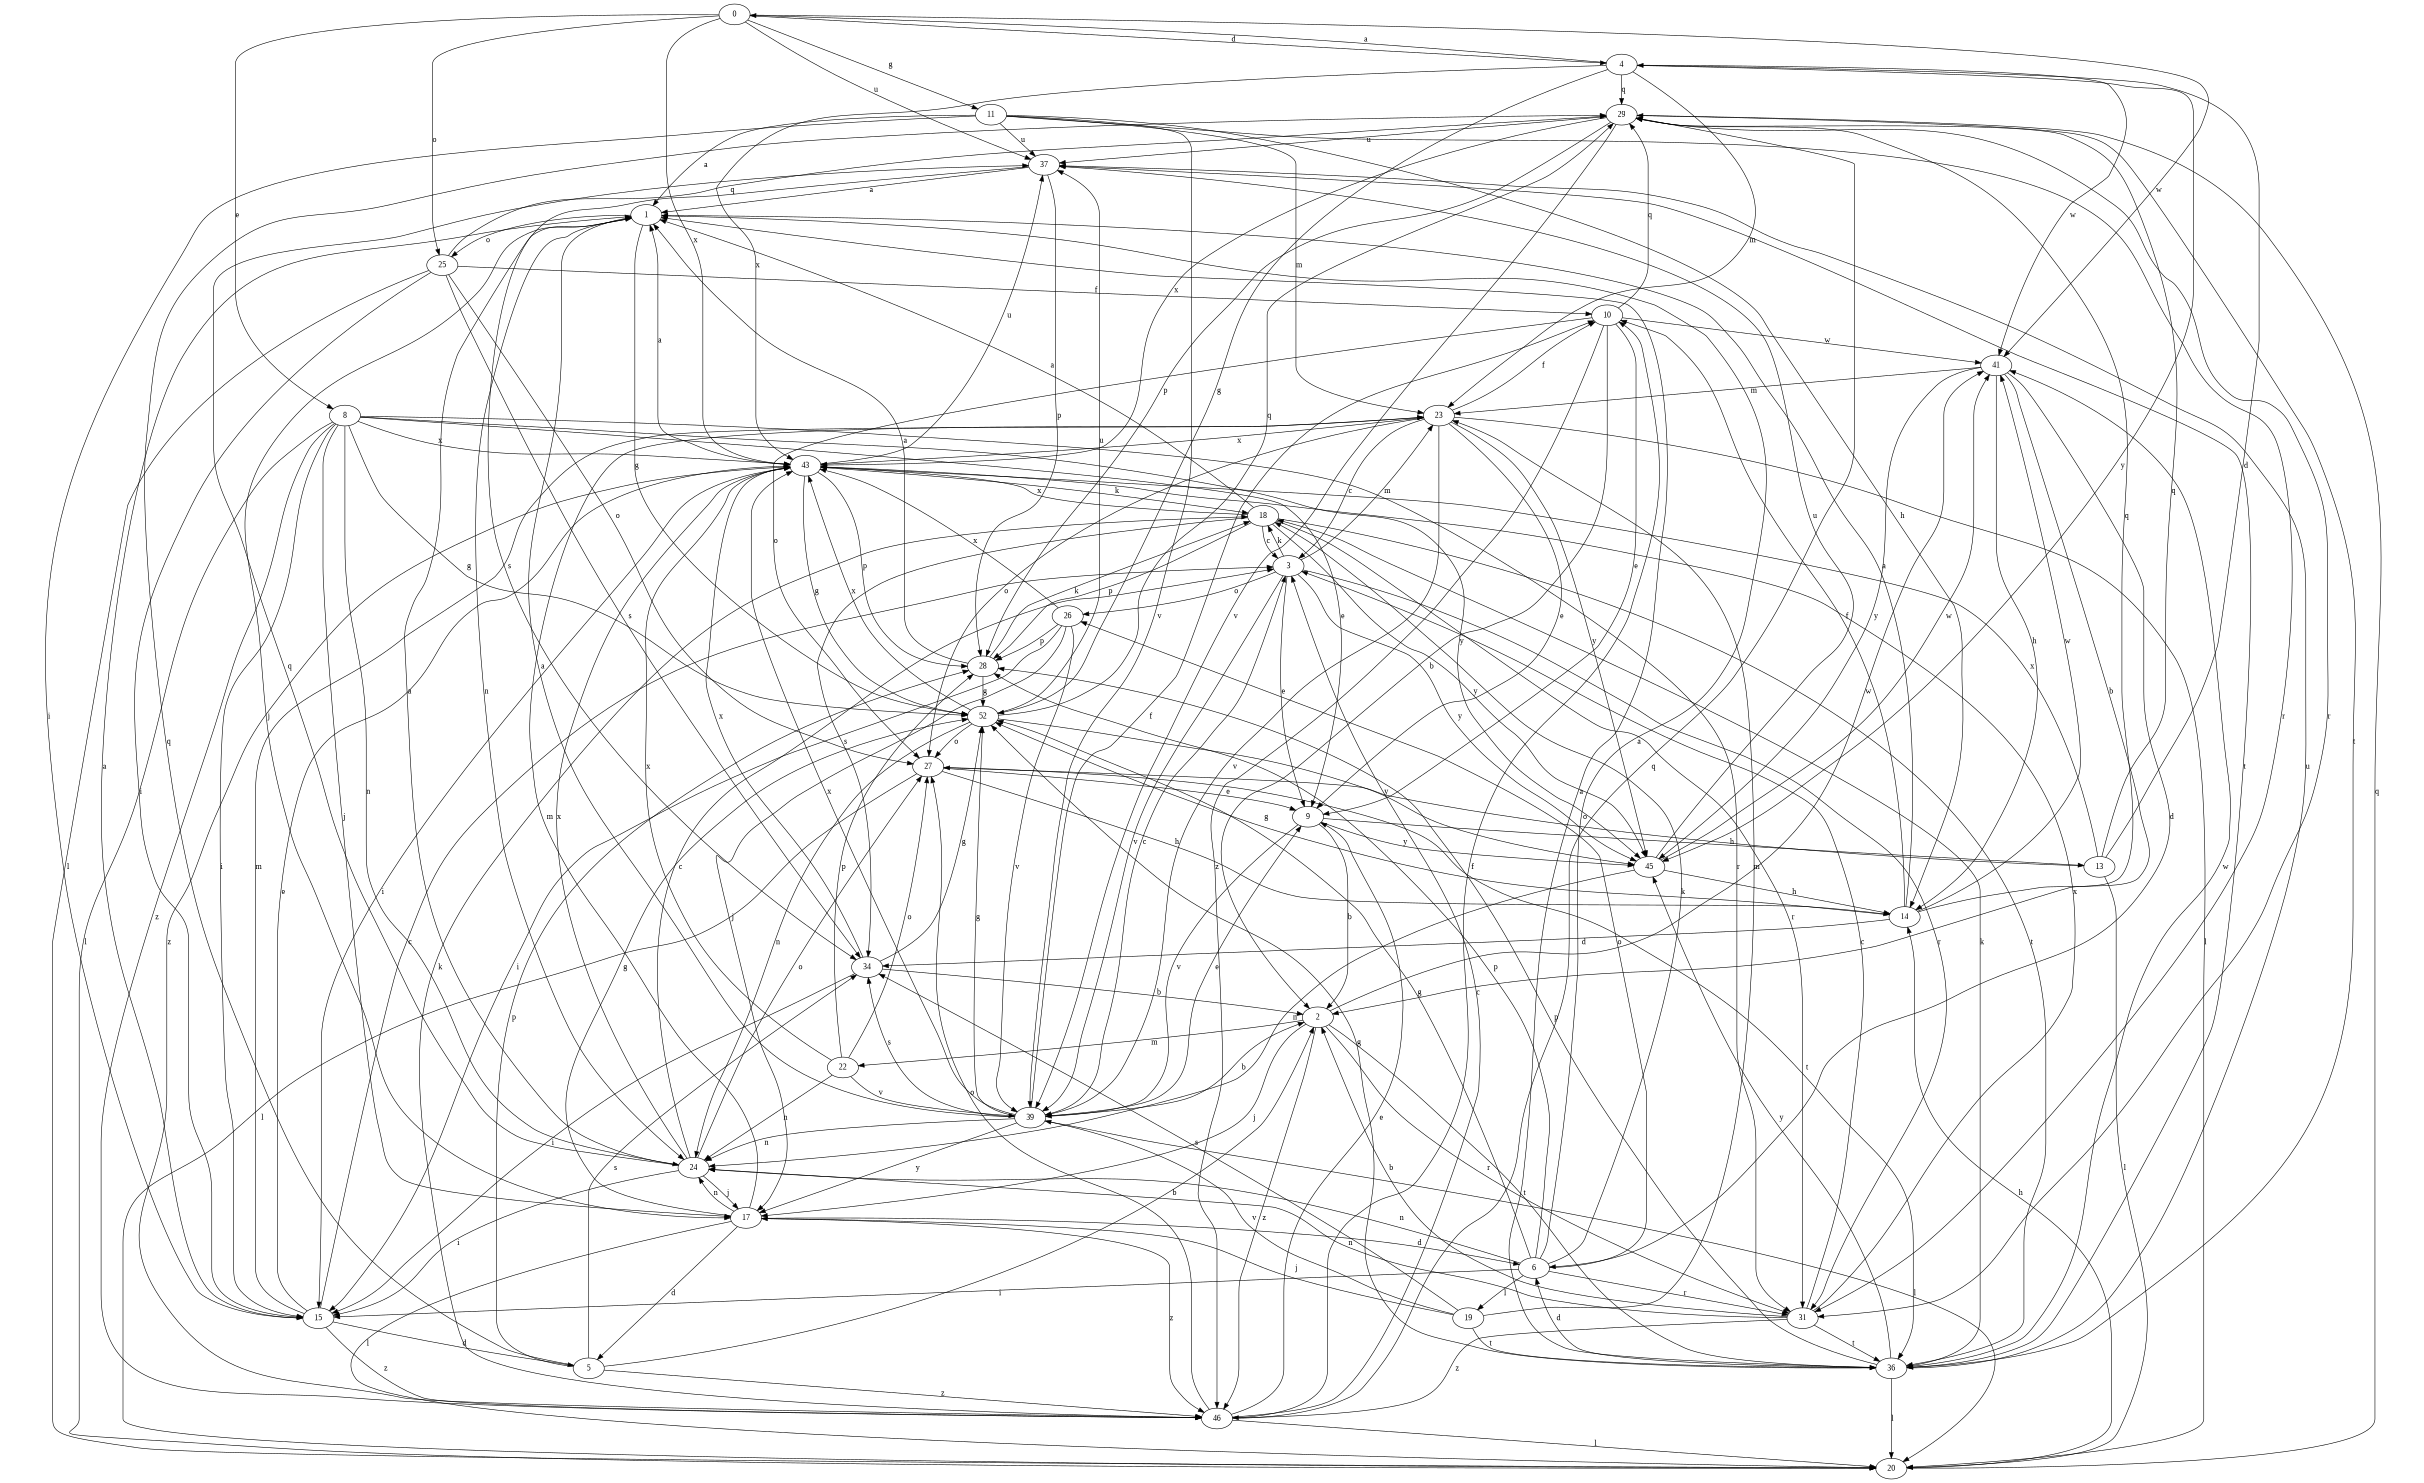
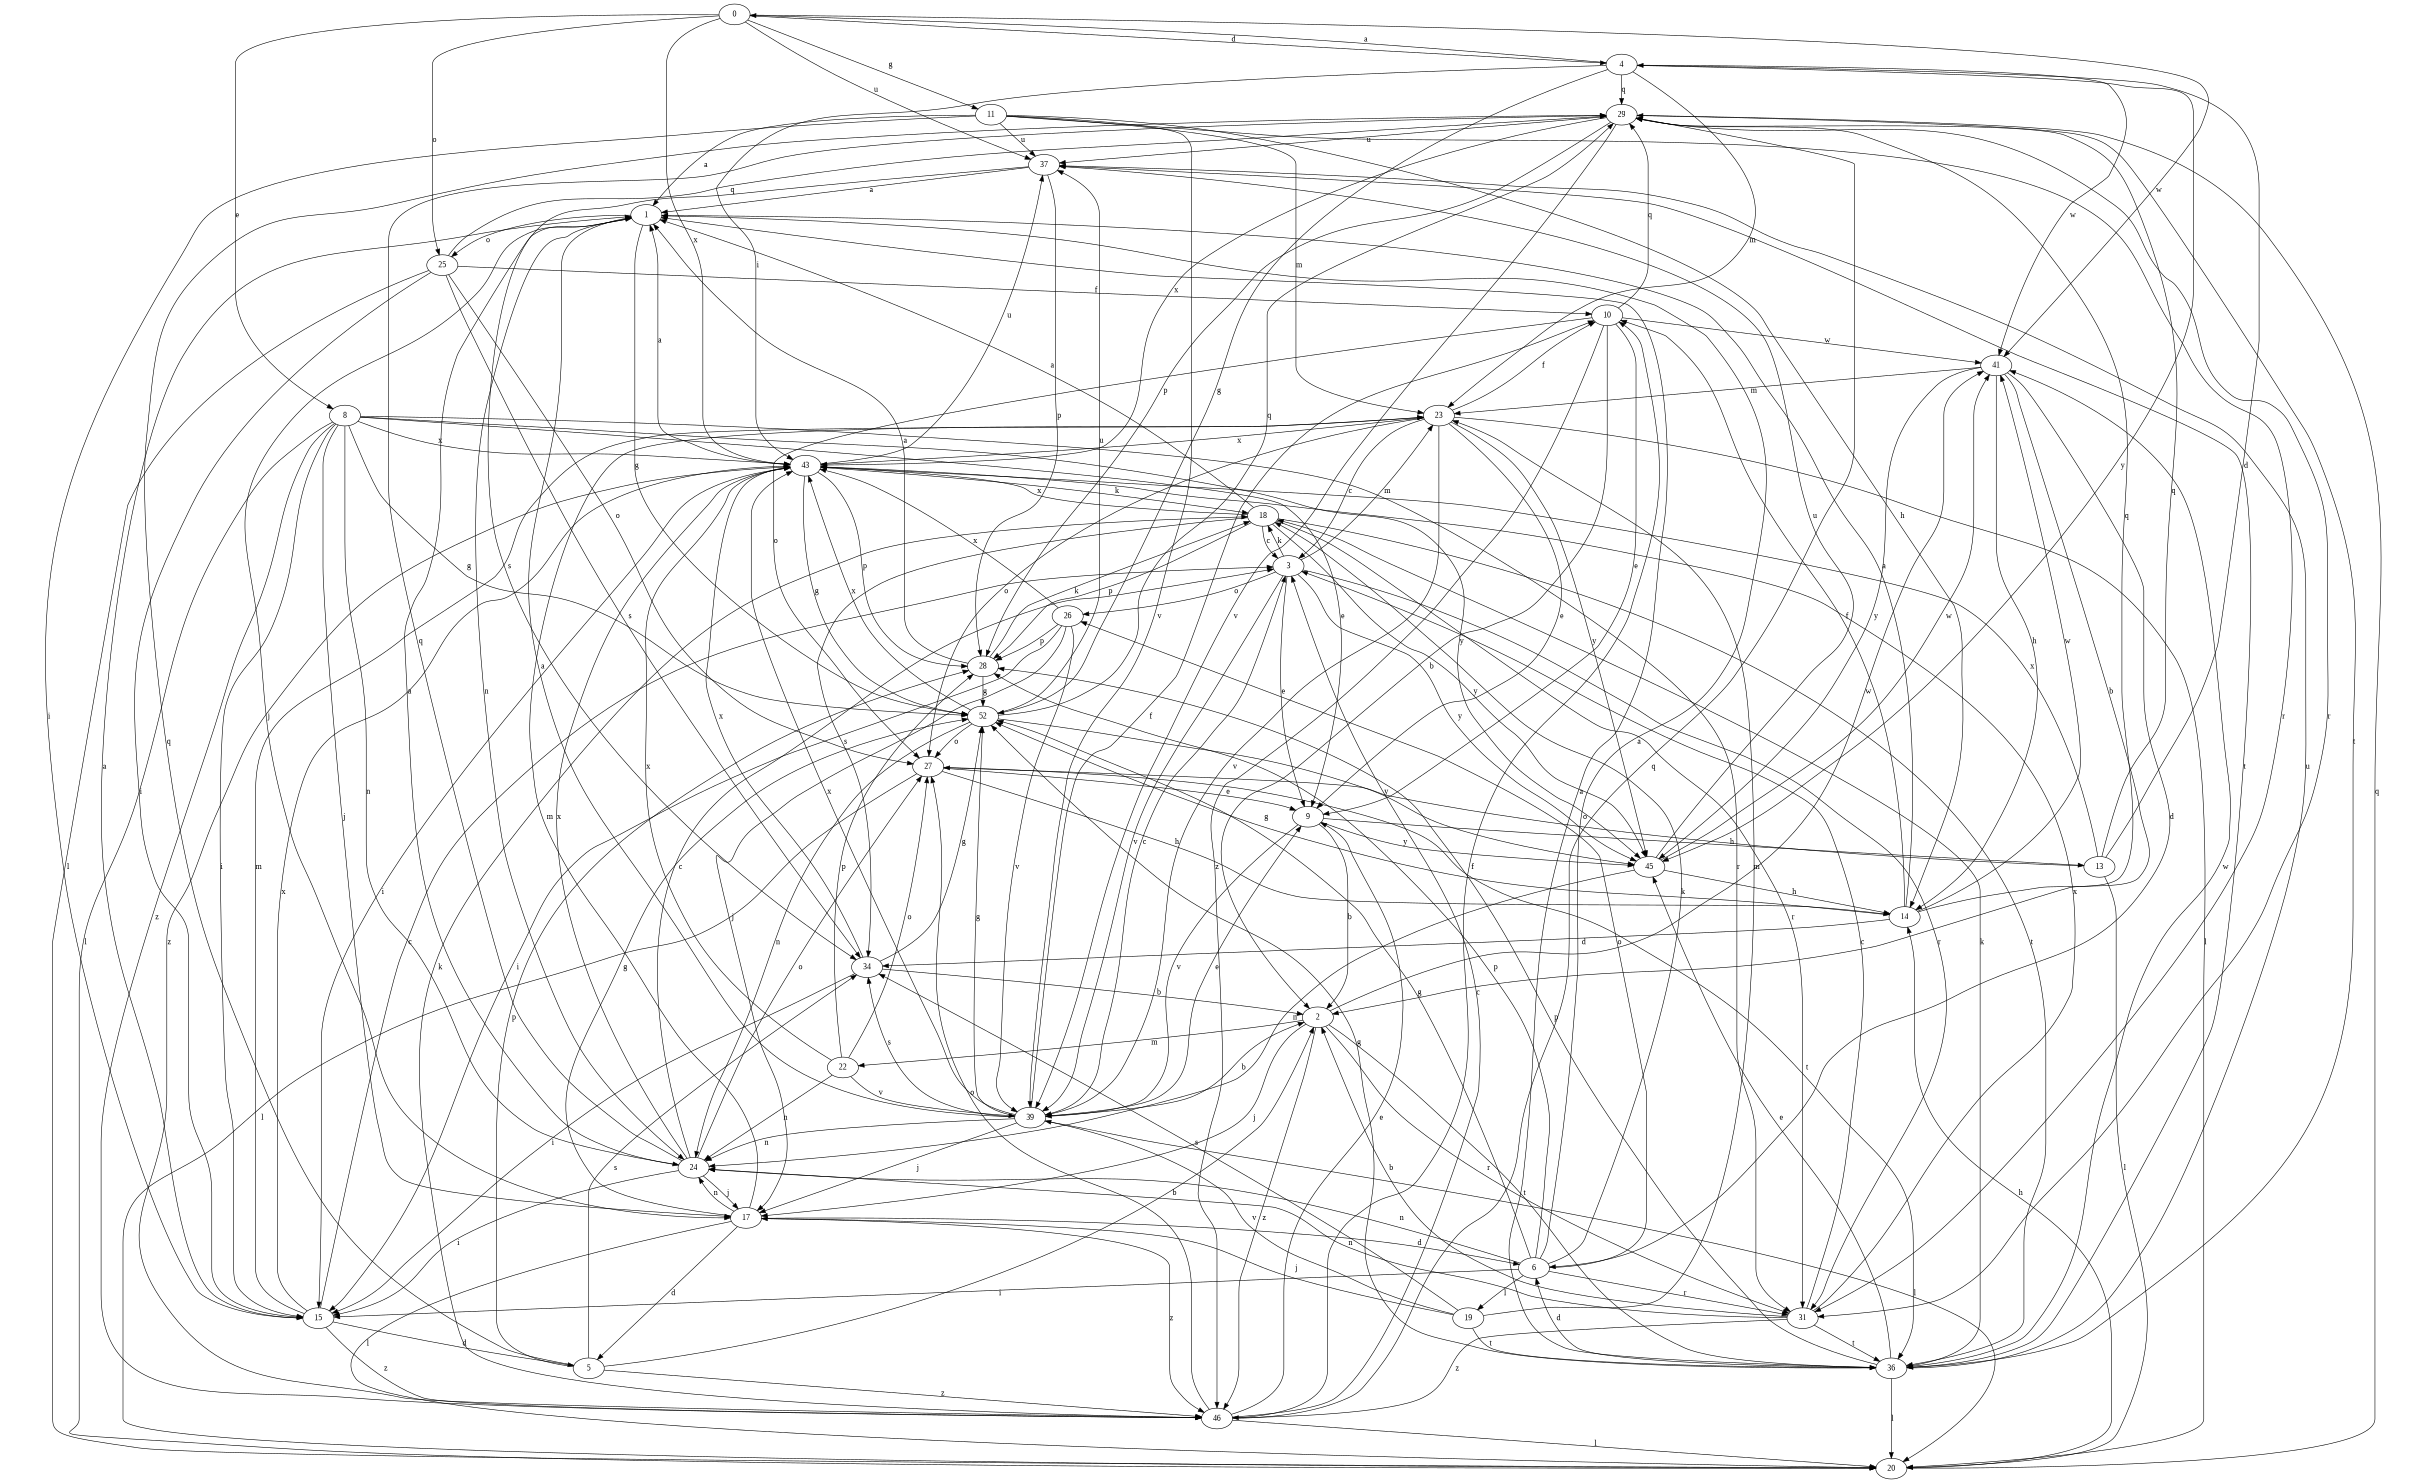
(758, 265) -> (758, 265)
(213, 417) -> (479, 190)
(284, 892) -> (284, 892)
(1782, 1118) -> (1782, 1118)
(918, 1168) -> (918, 1168)
